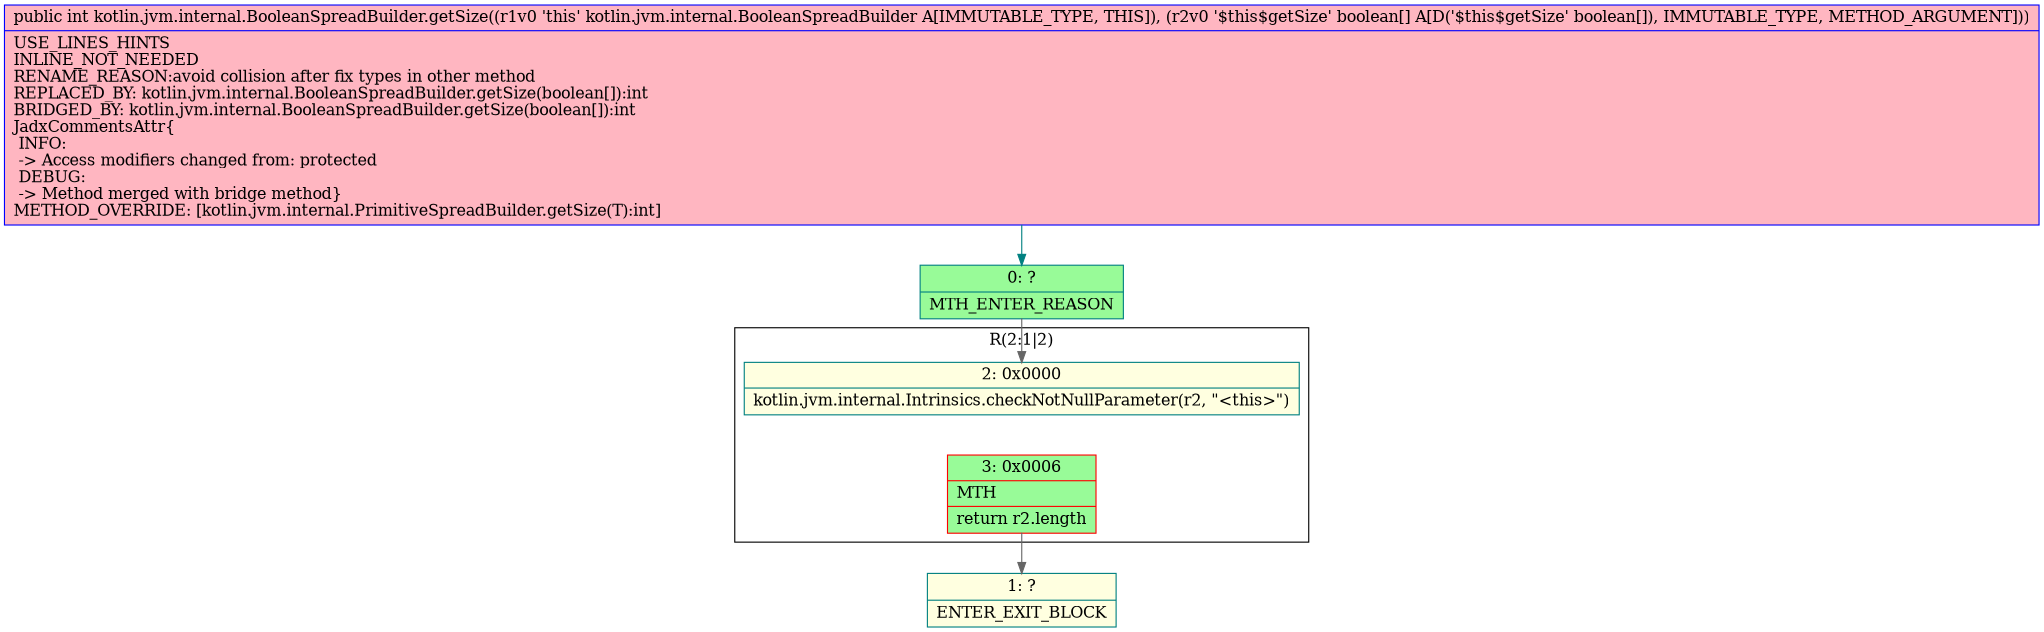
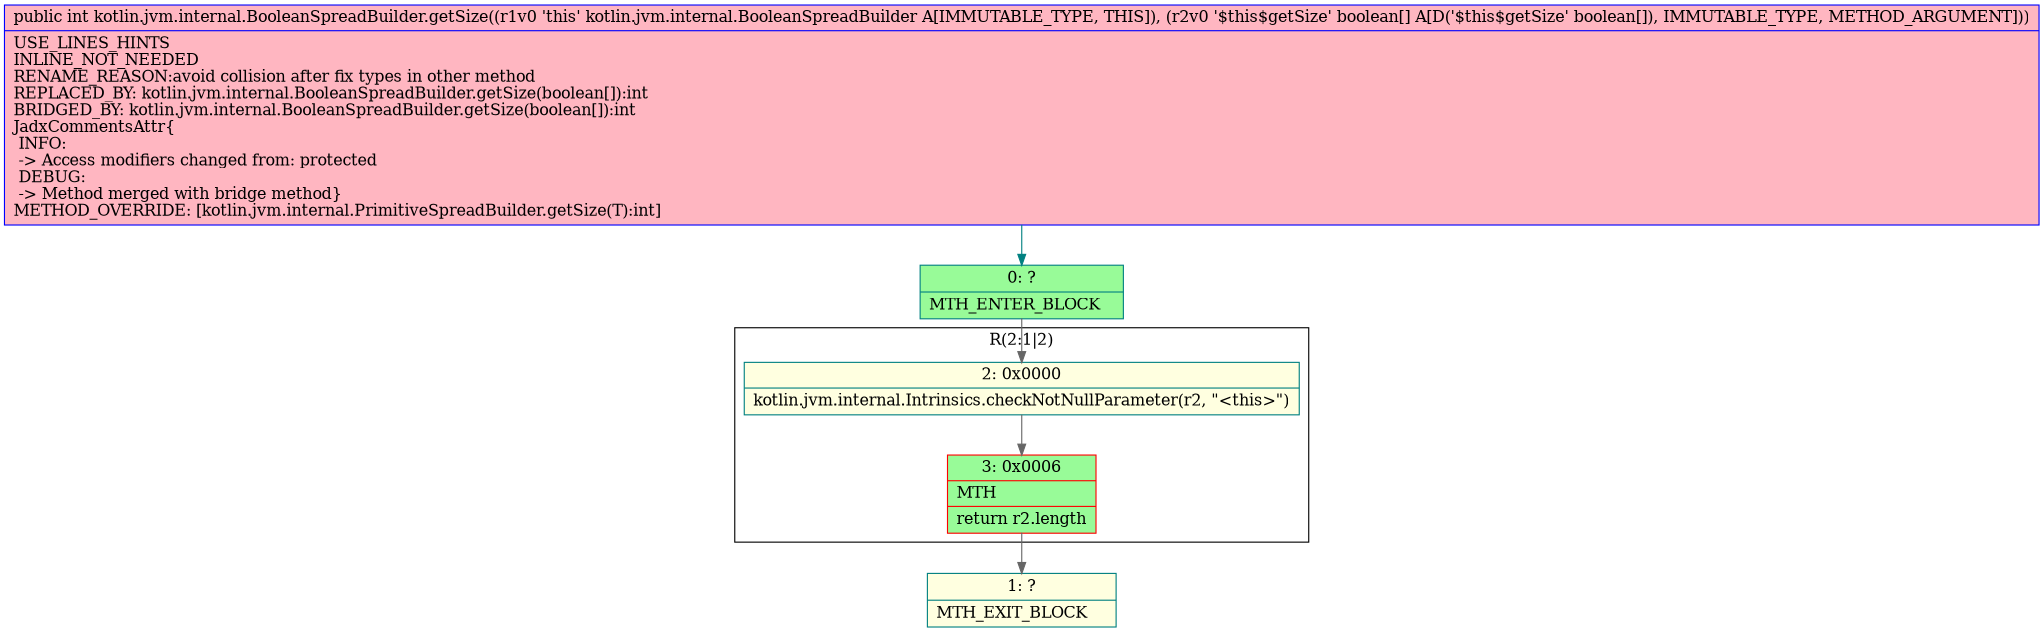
(1022, 305) -> (1015, 305)
none -> (1022, 429)
(1022, 613) -> (1012, 613)
